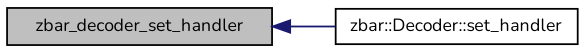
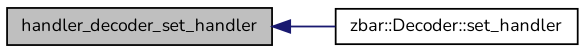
(140, 26) -> (140, 26)
